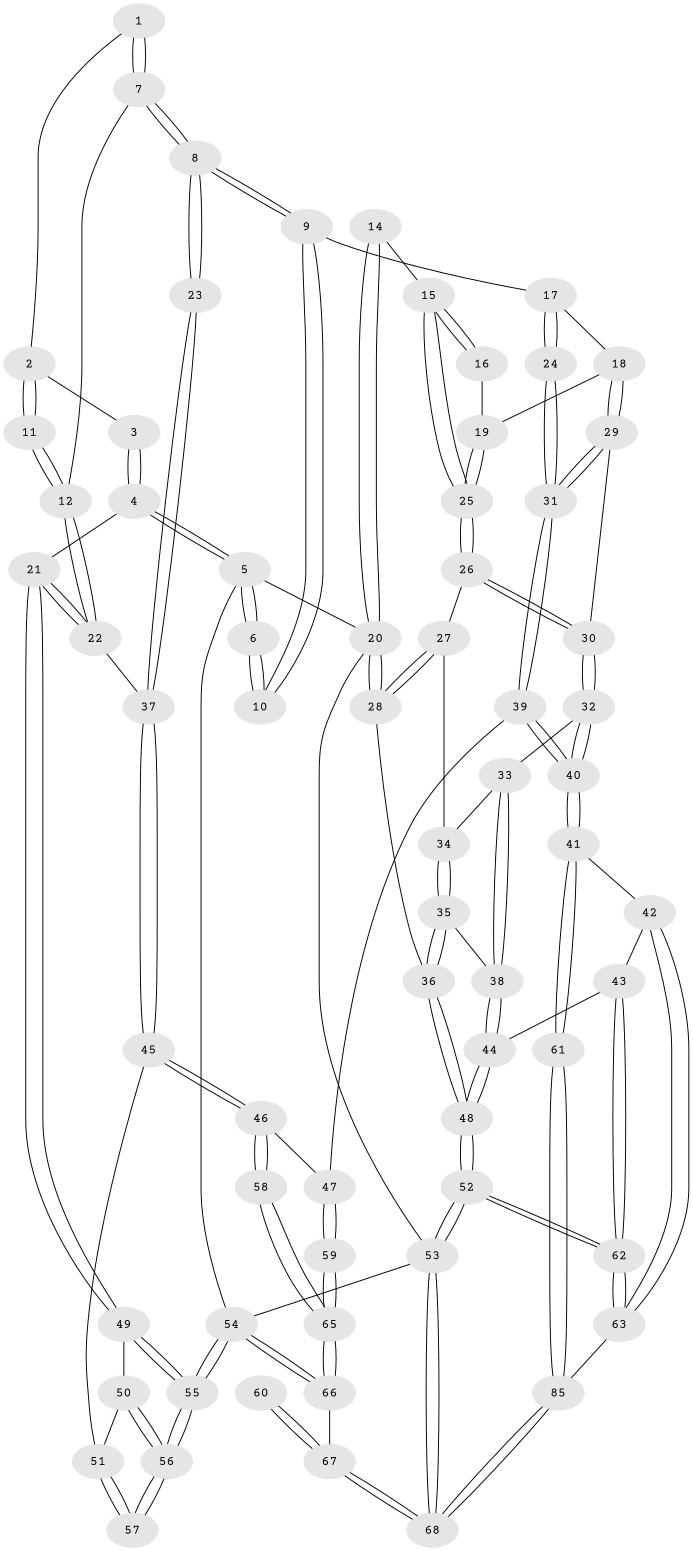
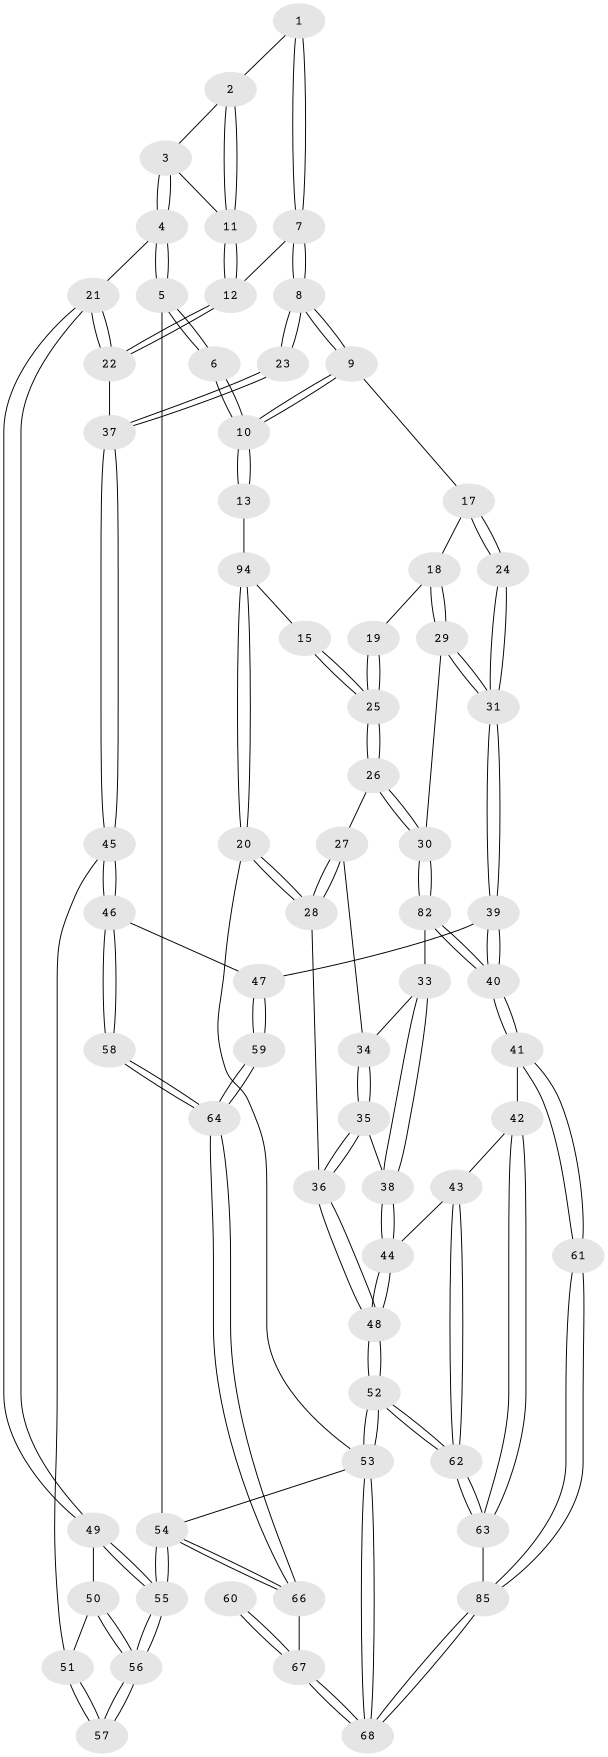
none -> (198, 192)
(375, 227) -> (244, 570)
(482, 364) -> none
none -> (244, 501)
(310, 604) -> none
(589, 707) -> (425, 913)
(330, 1324) -> (214, 1119)
